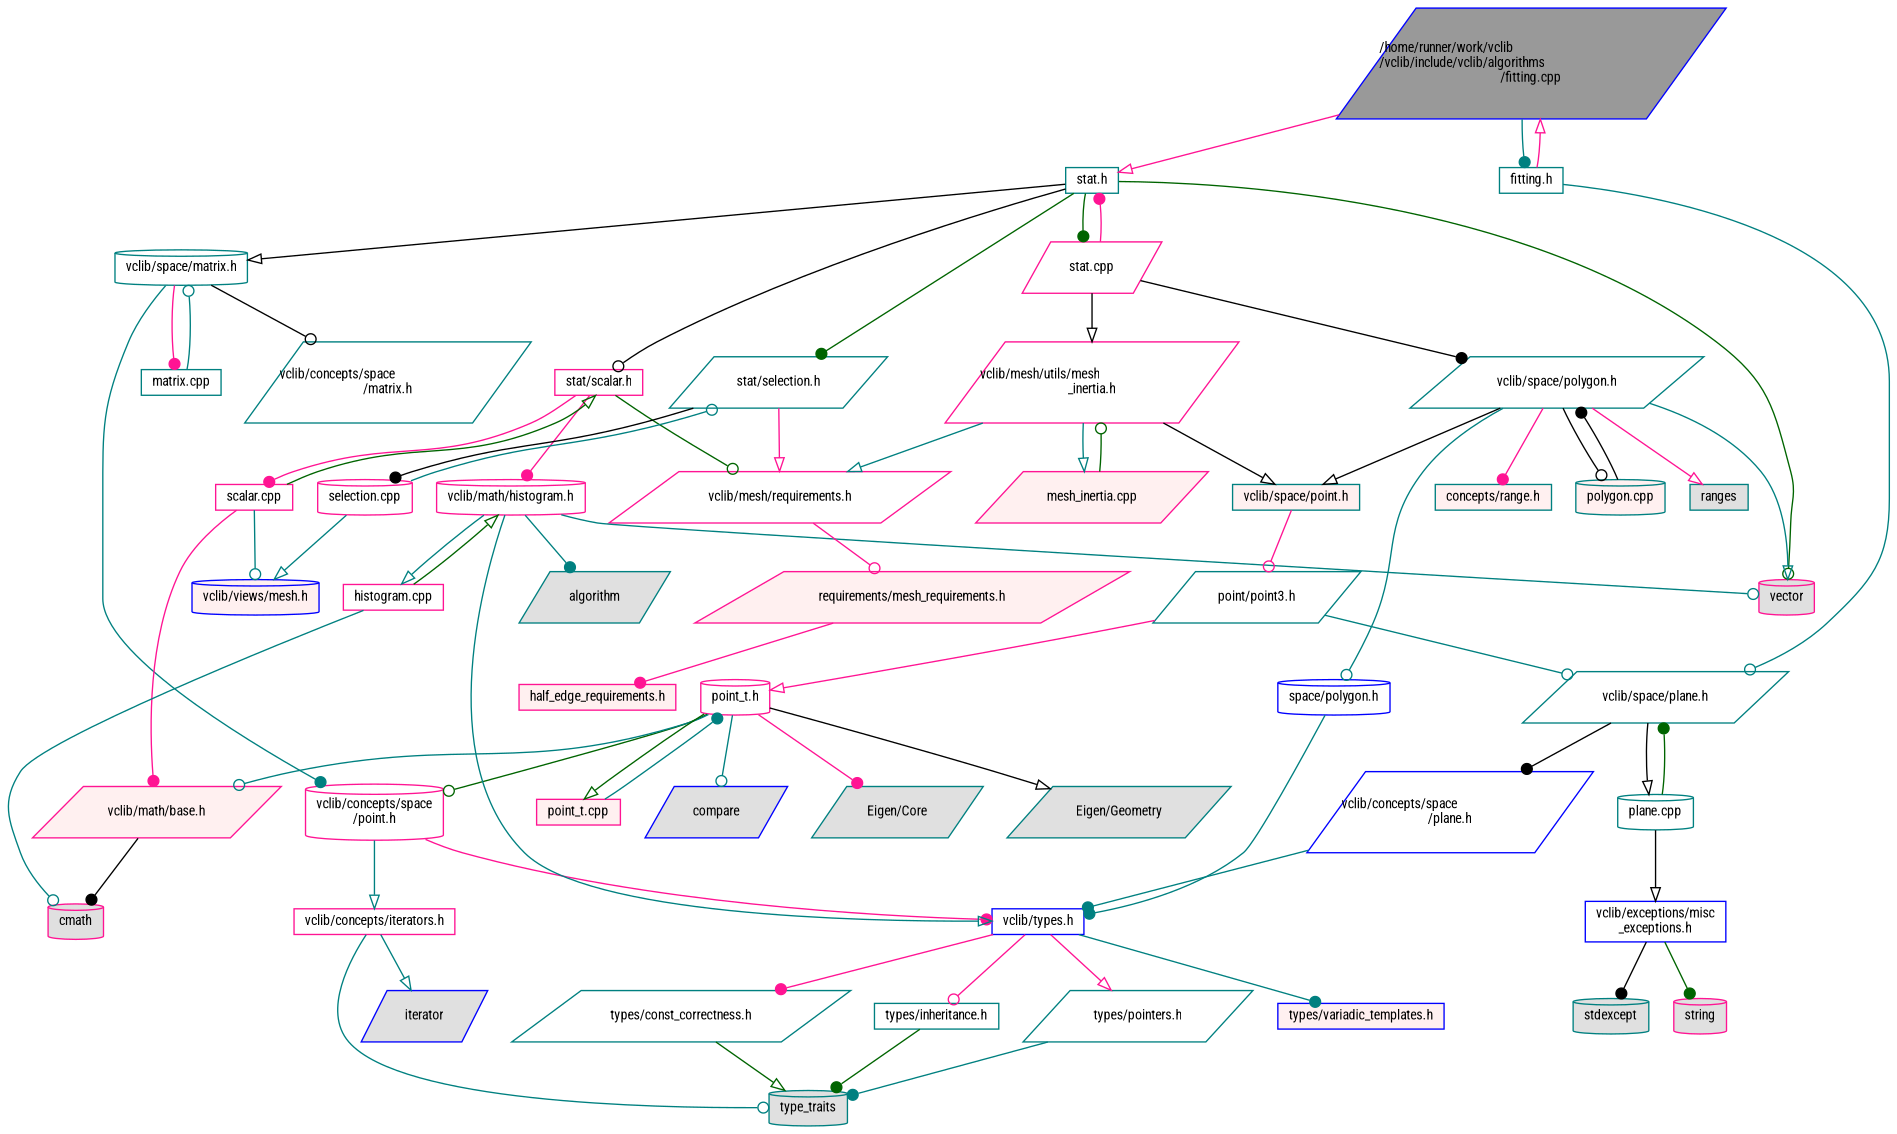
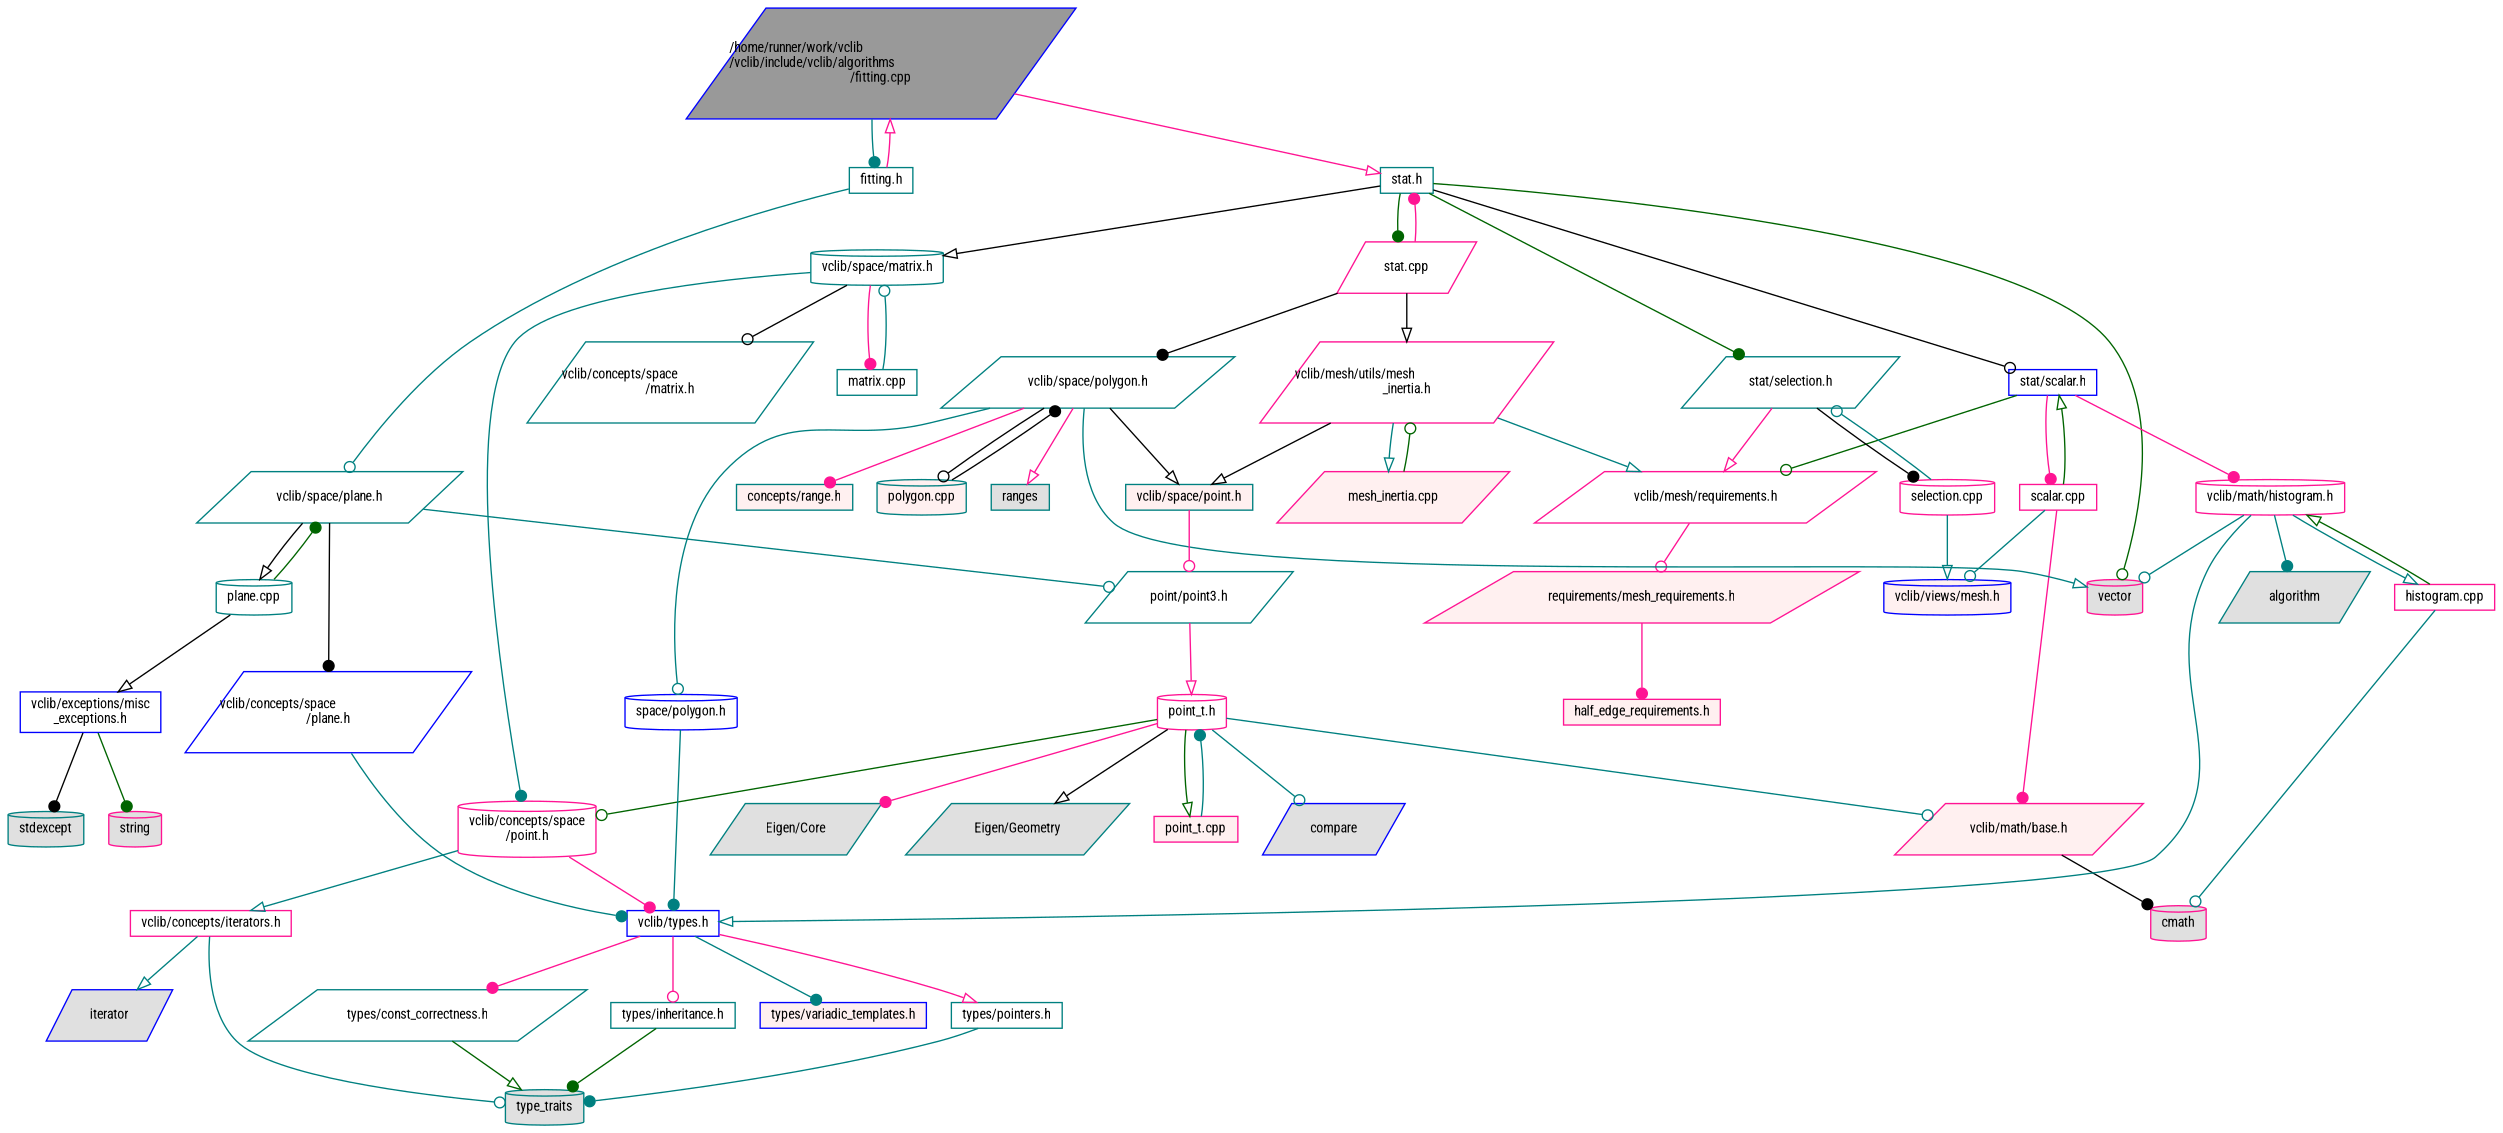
(599, 382) -> (2053, 382)
(1444, 644) -> (763, 548)
(1138, 1016) -> (1007, 1015)
